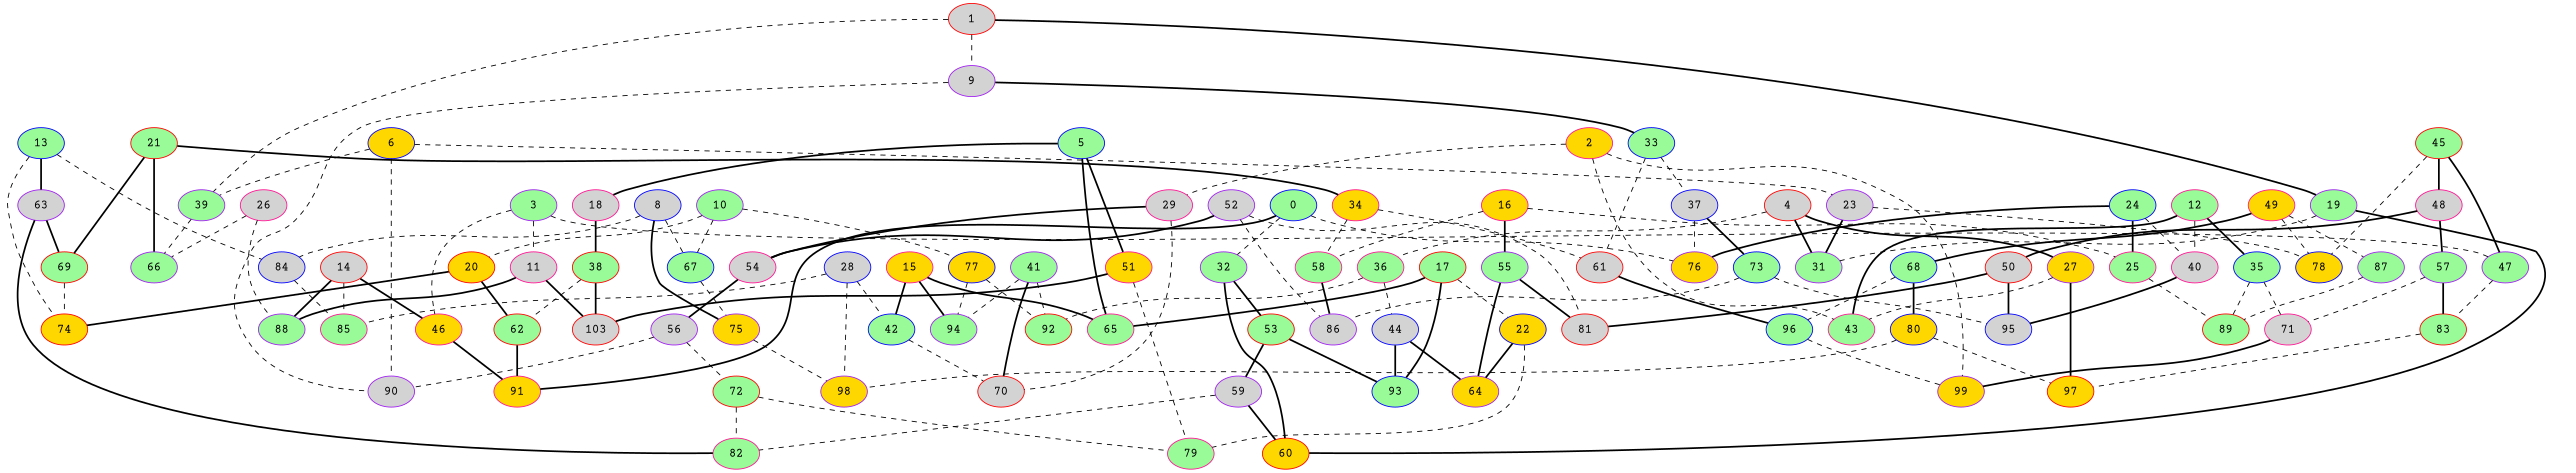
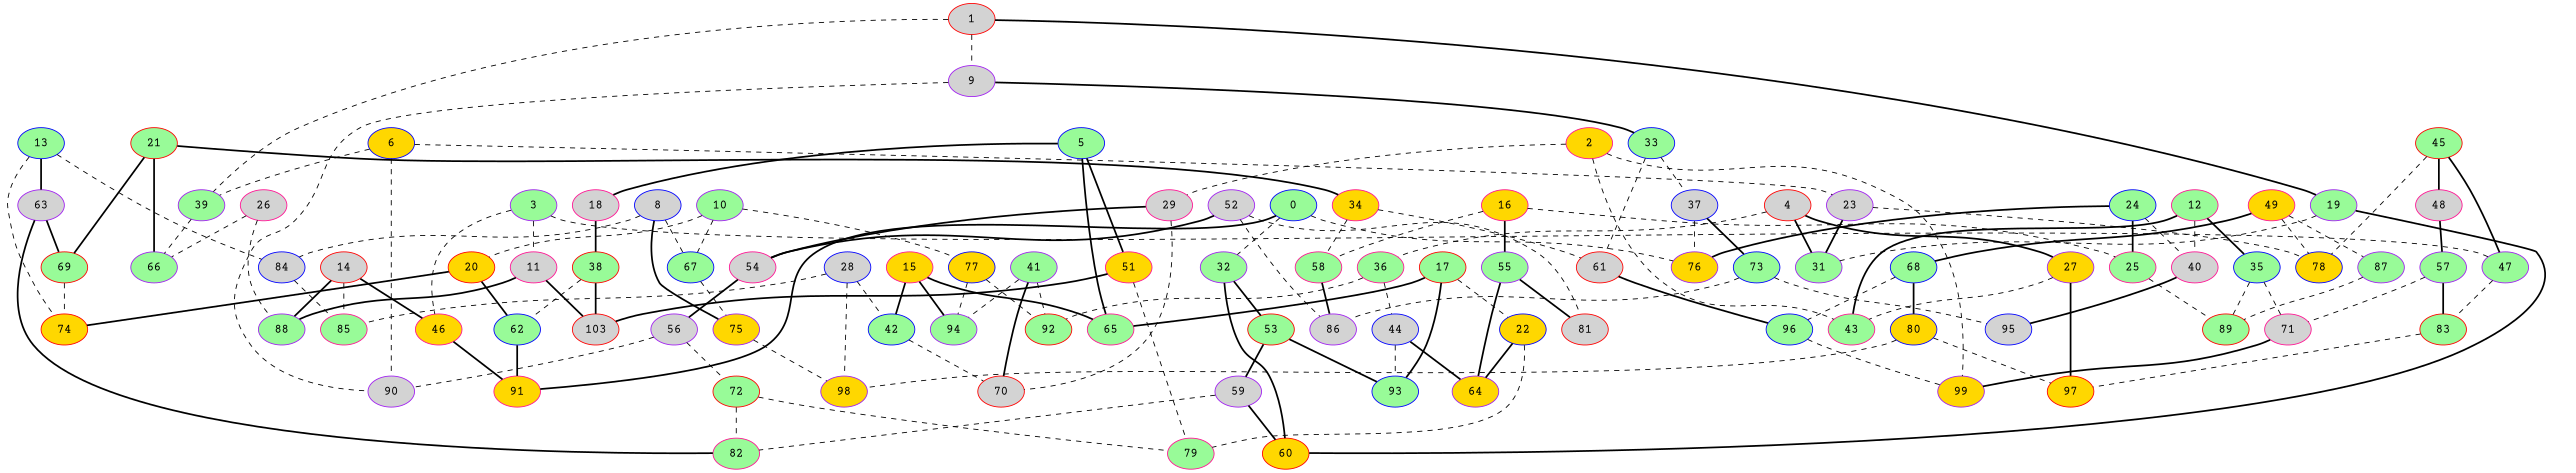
(2009, 267) -> none
(517, 329) -> (517, 329)
(1395, 361) -> (1395, 361)
